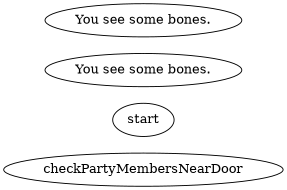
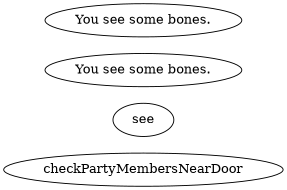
(143, 120) -> (143, 120)
